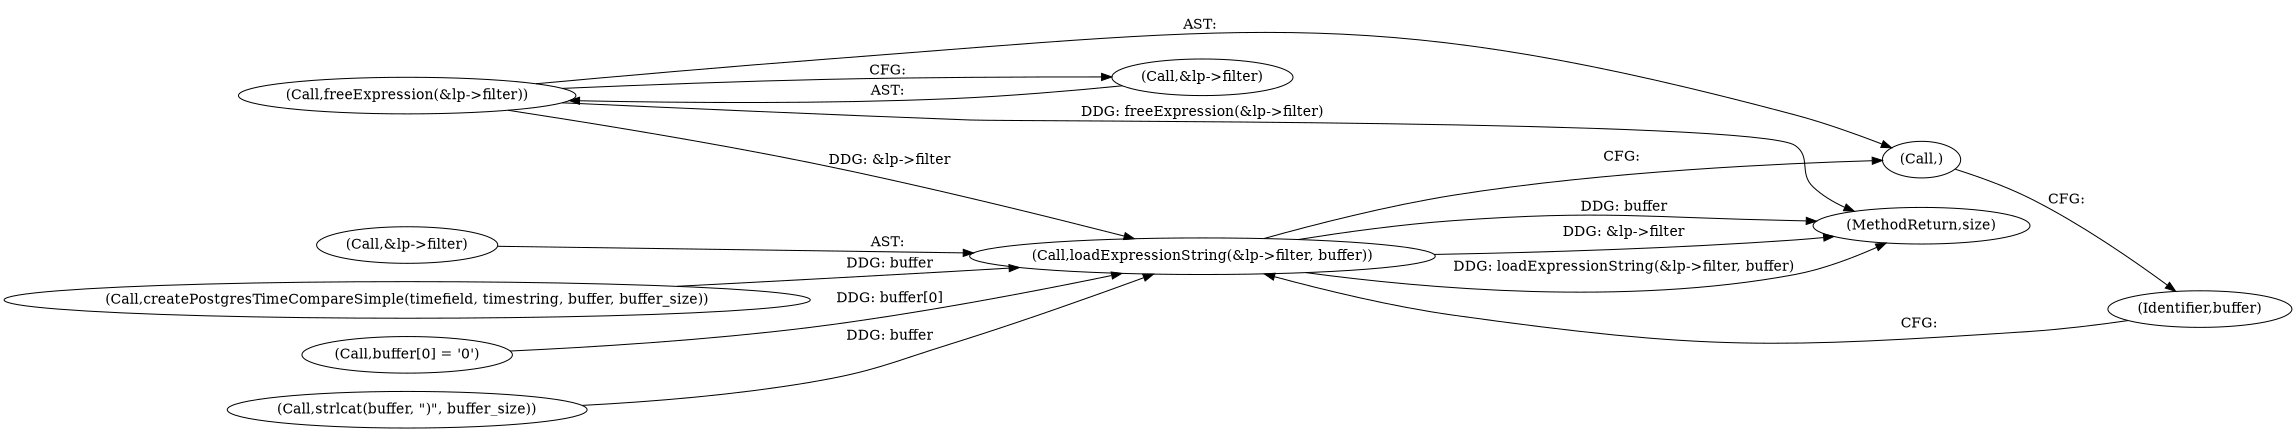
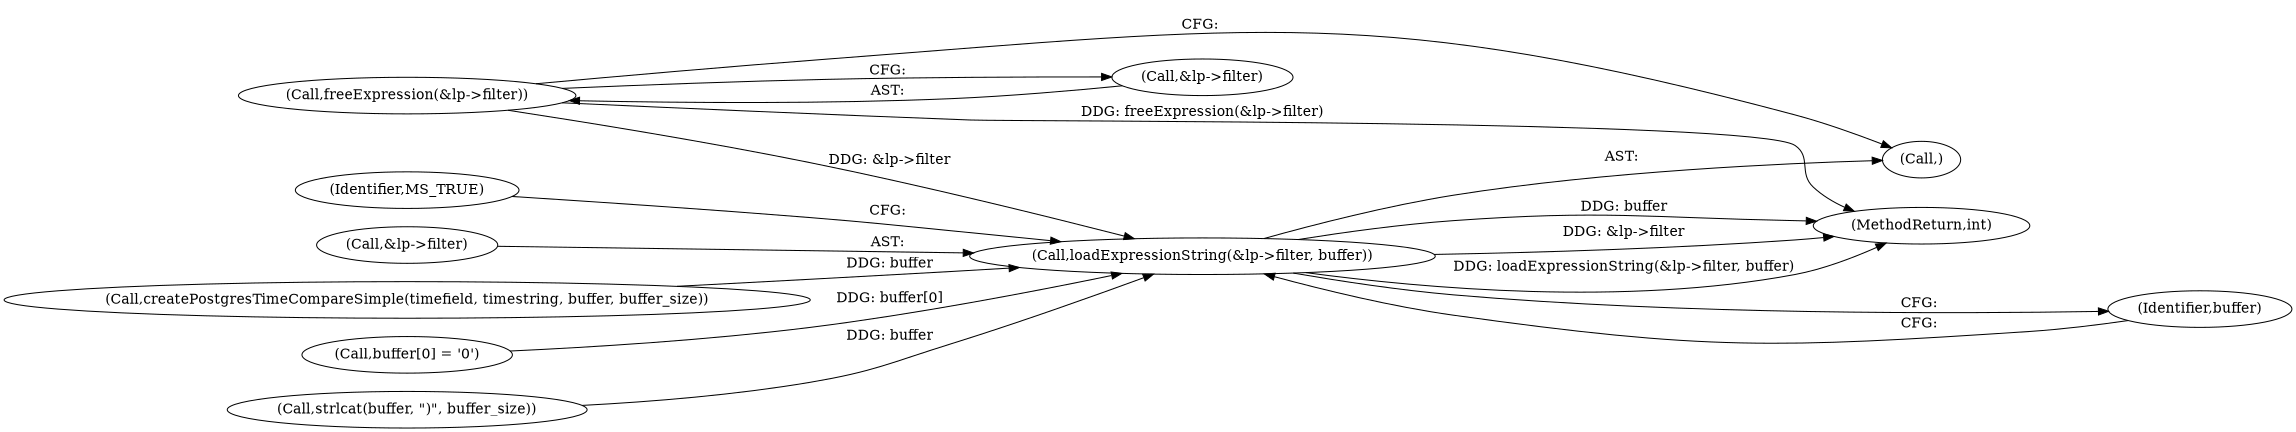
(1202, 25) -> (1202, 25)
(1624, 157) -> (1624, 157)
none -> (407, 190)
(2066, 218) -> (1695, 309)
(1922, 226) -> (1922, 226)
